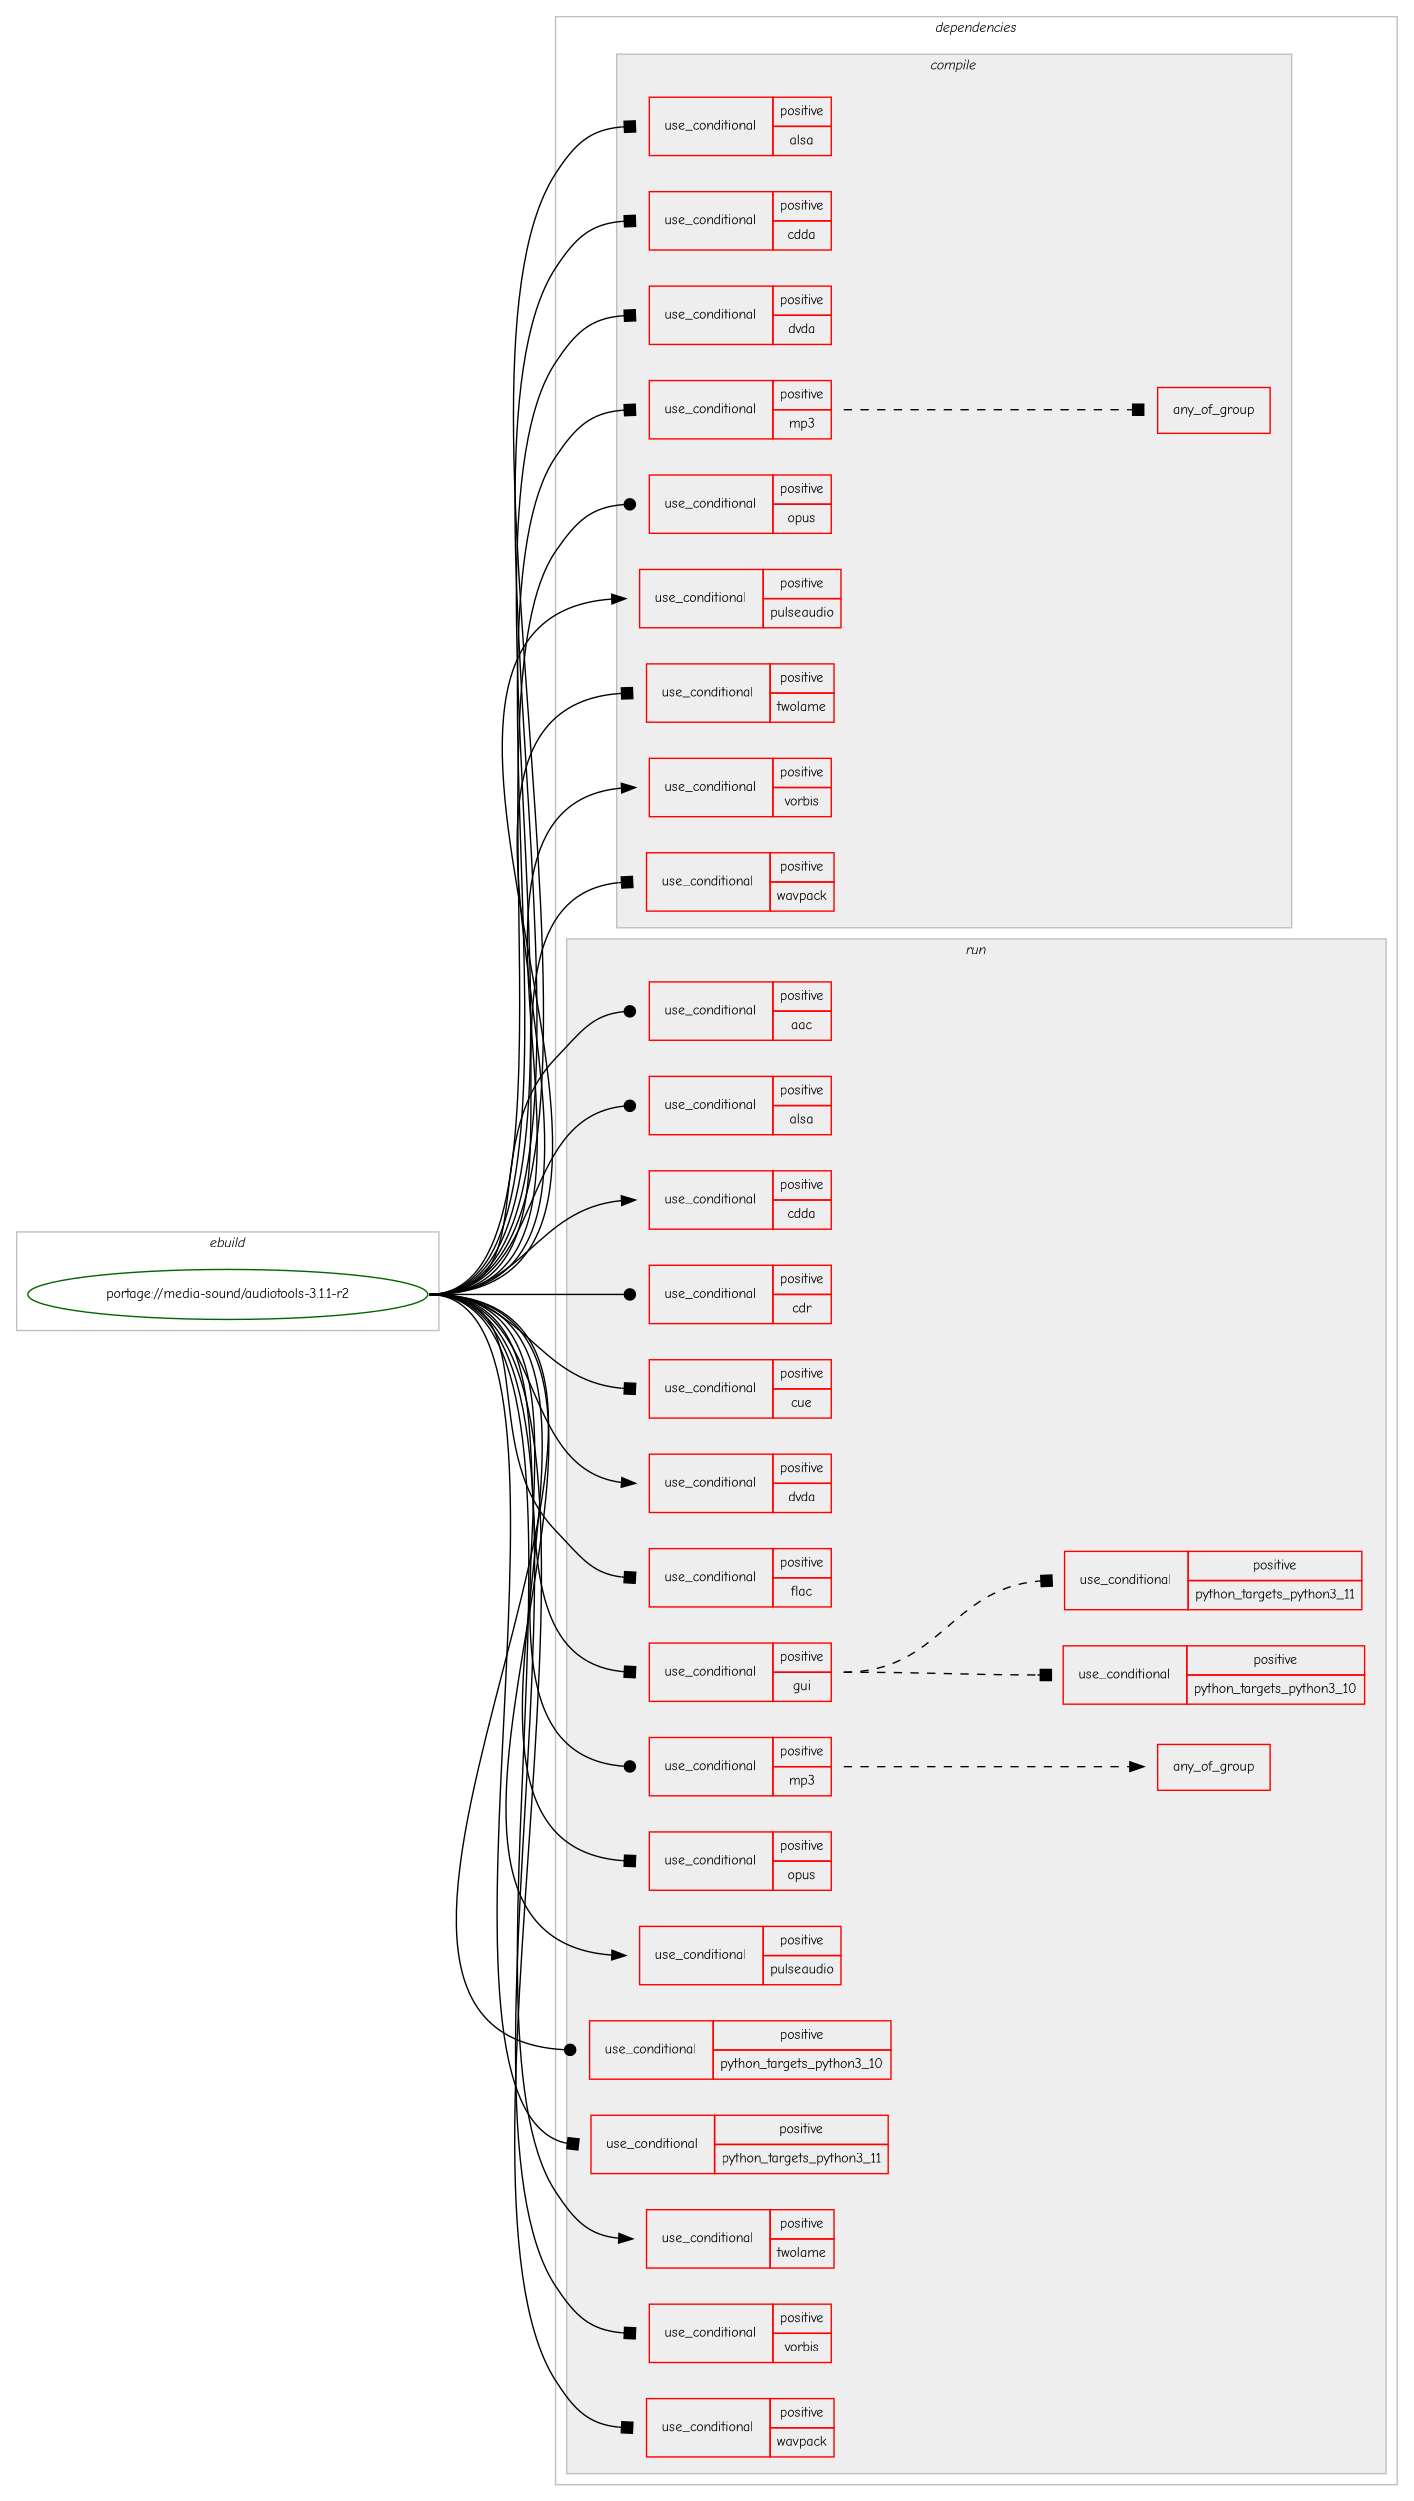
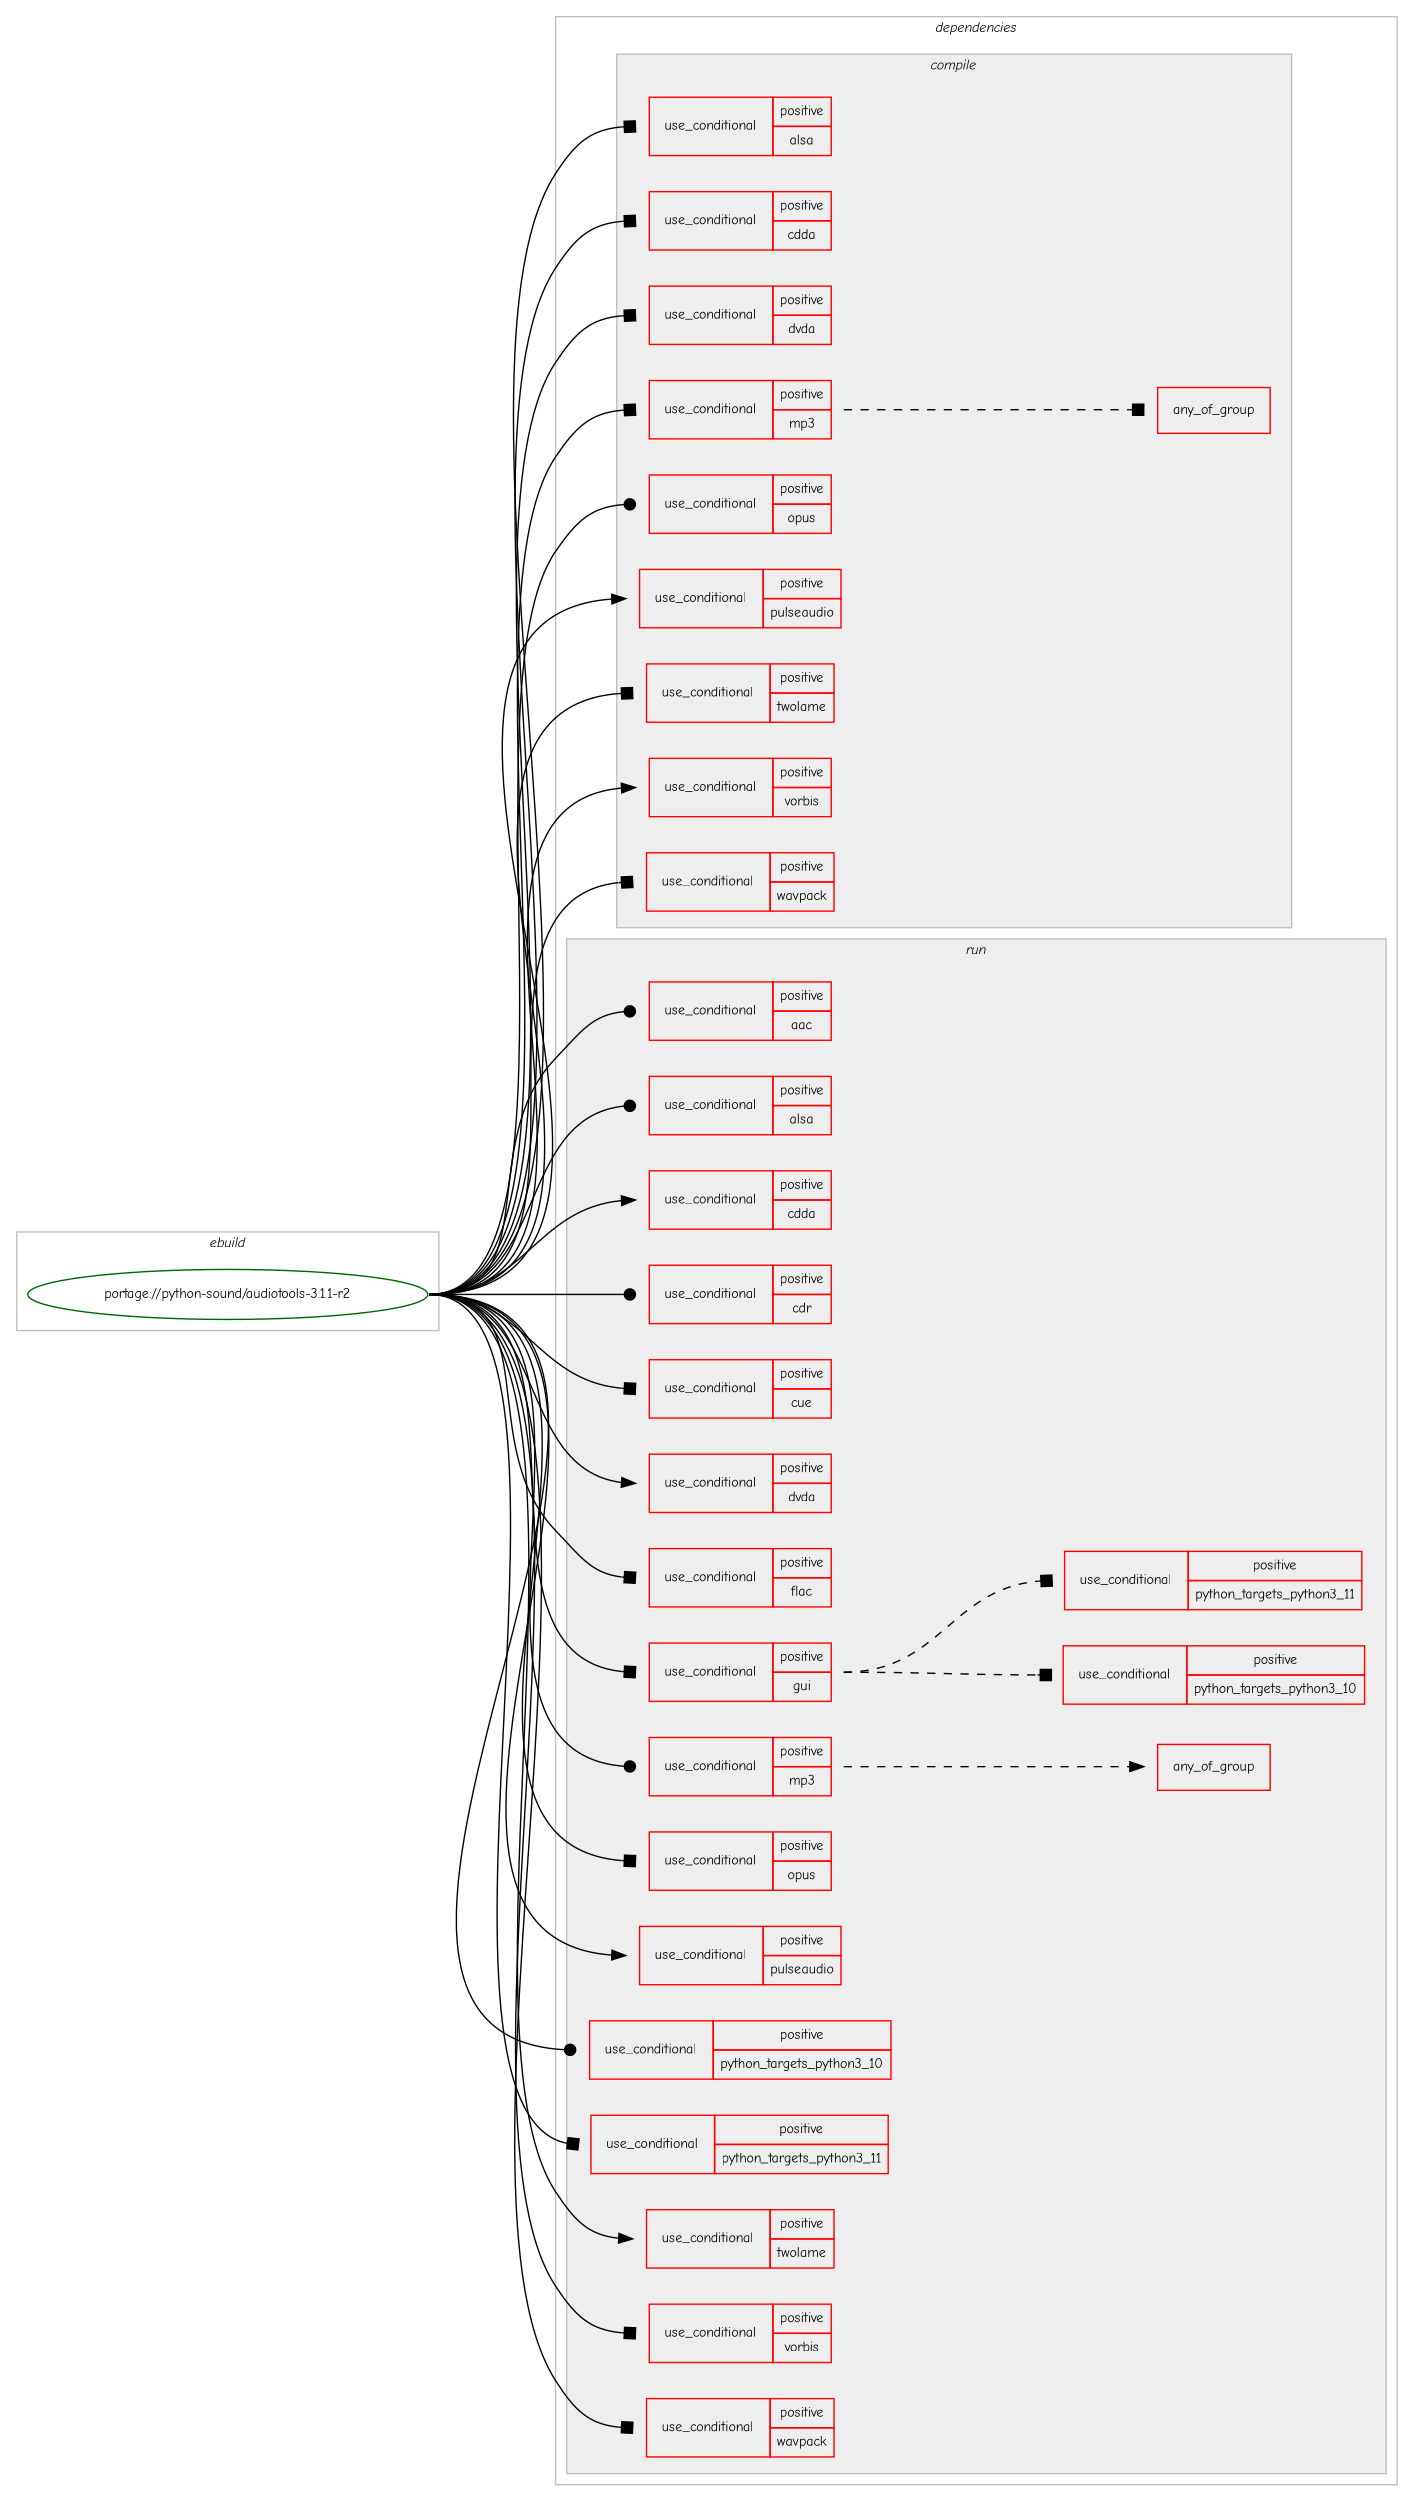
(228, 1294) -> (228, 1294)
